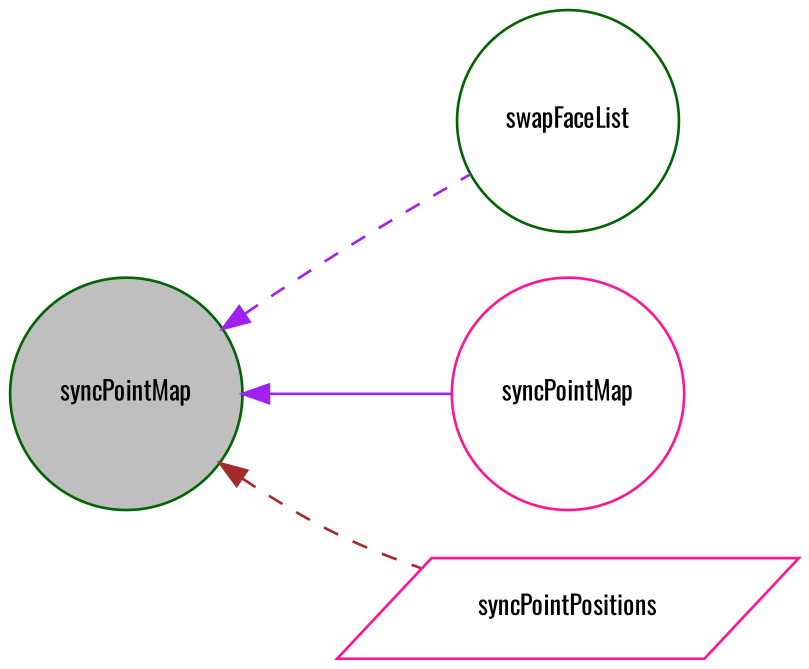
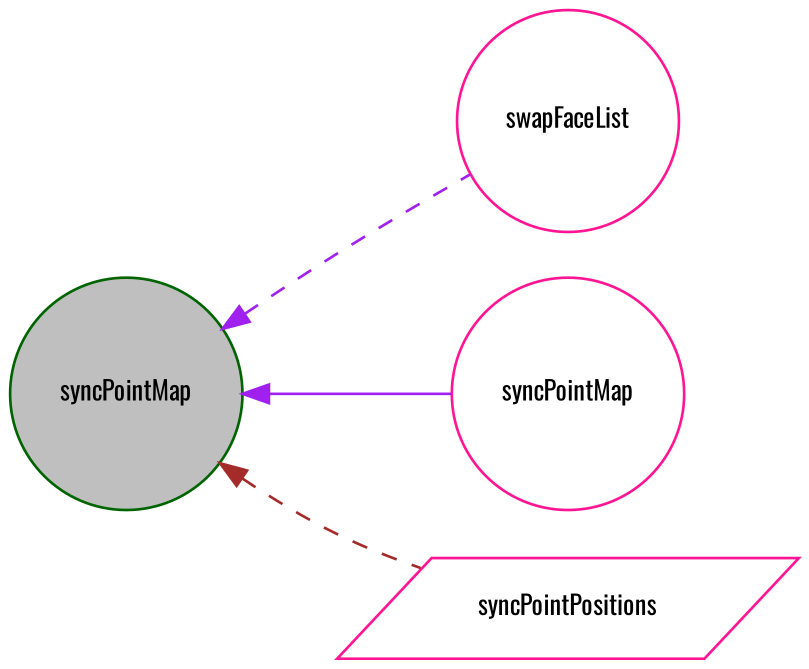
(568, 121) -> (568, 121)
